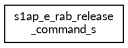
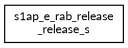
(64, 24) -> (64, 24)
